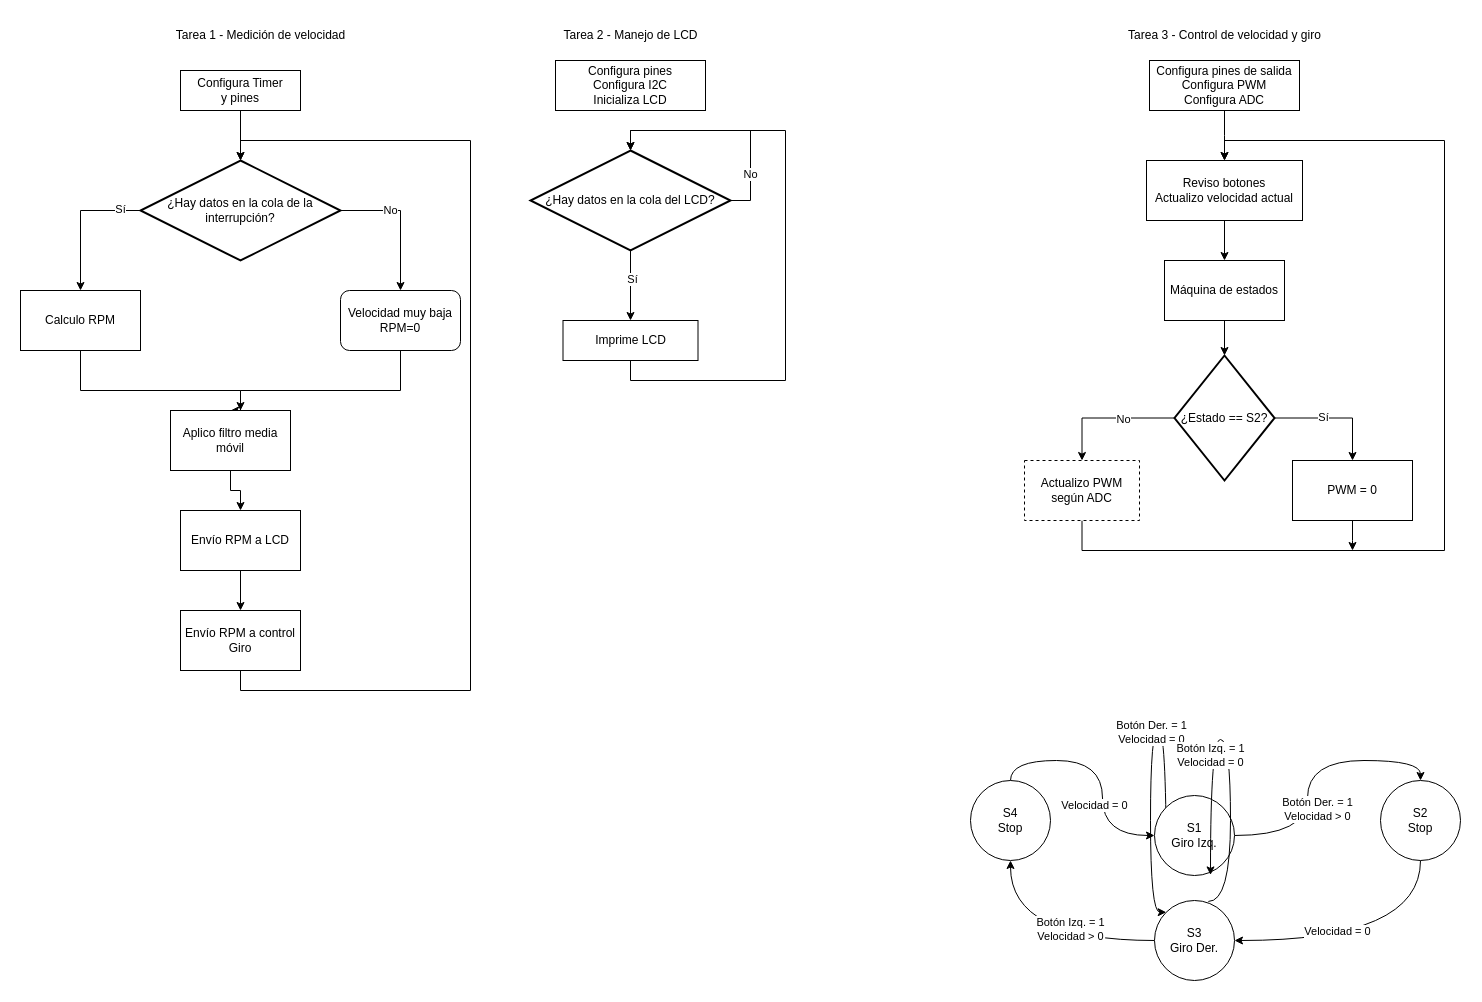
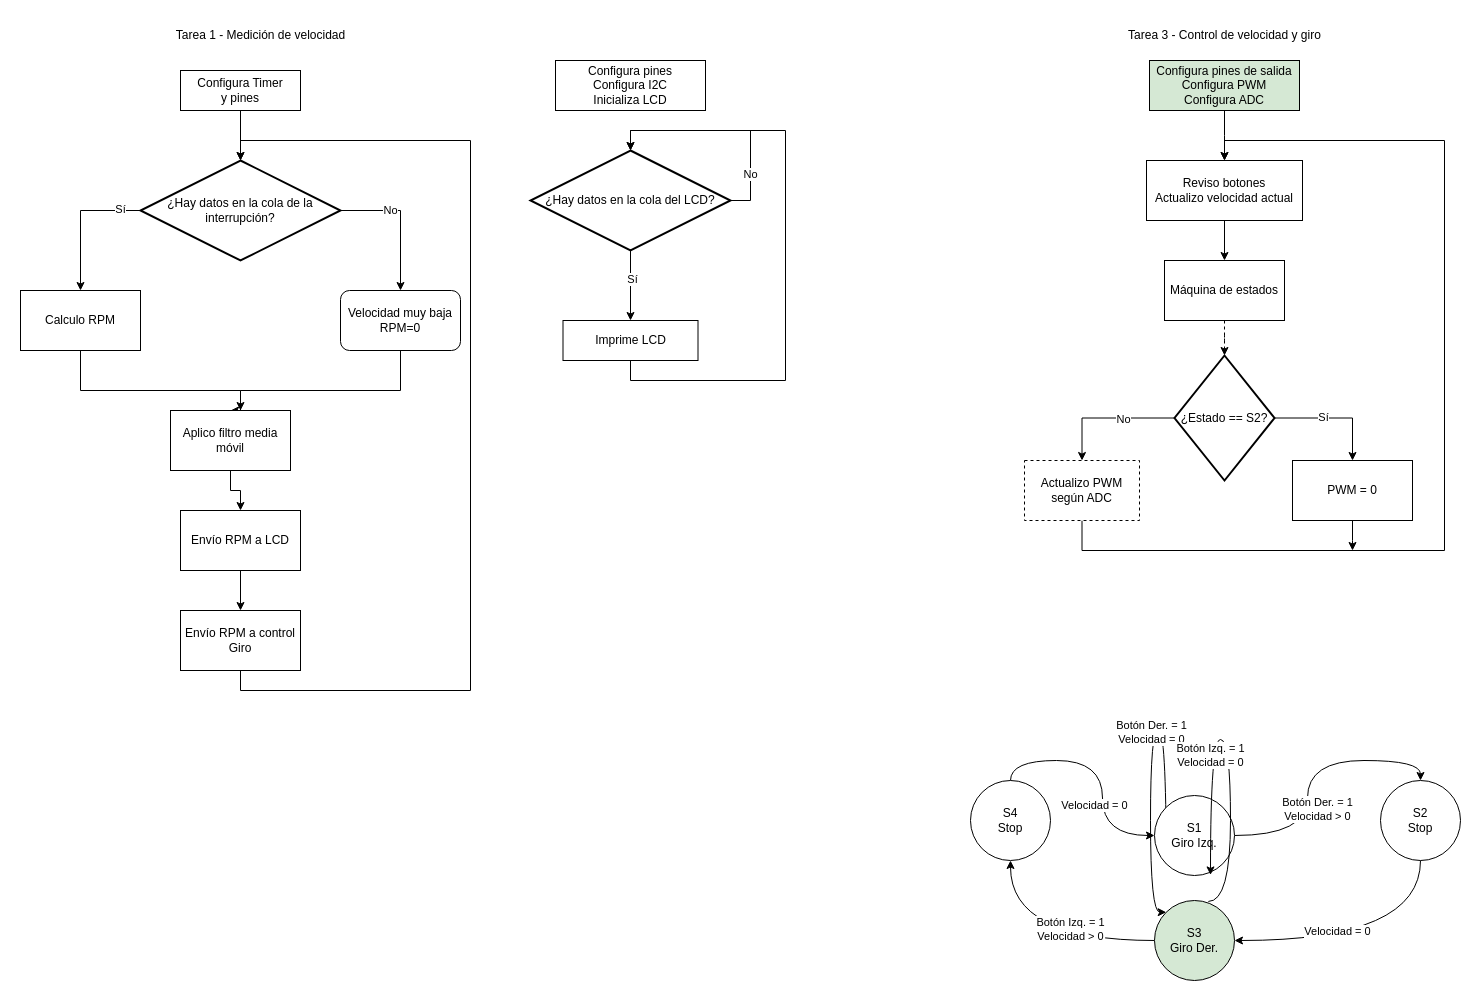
(631, 36) -> none
(1225, 86) -> (1225, 86)
(1225, 340) -> (1225, 340)
(1195, 941) -> (1195, 941)
